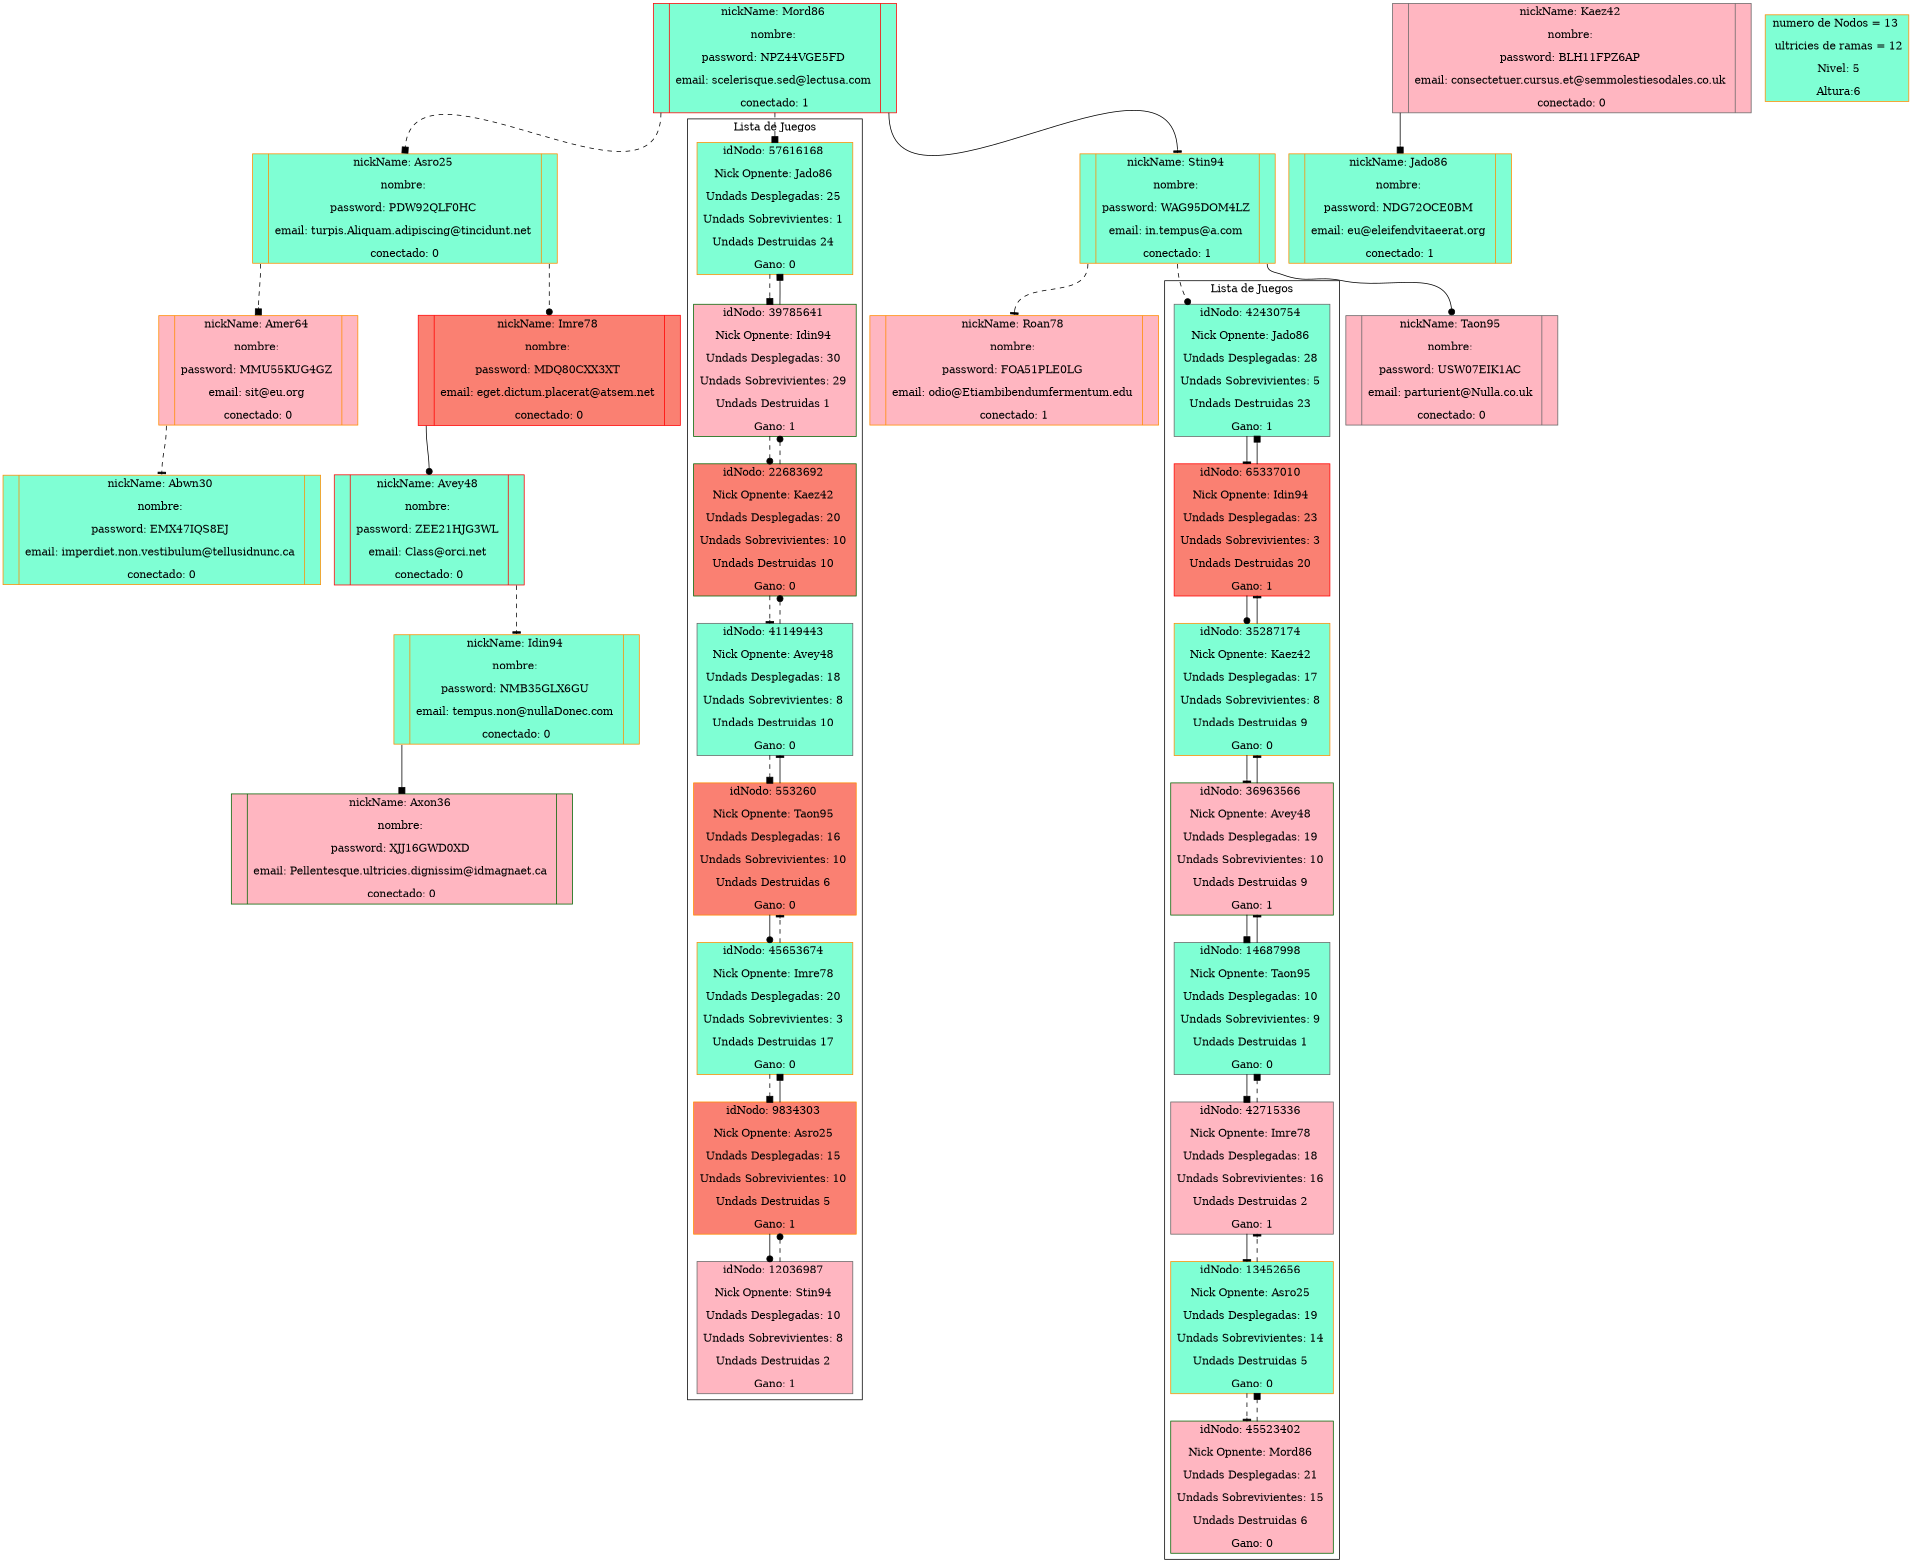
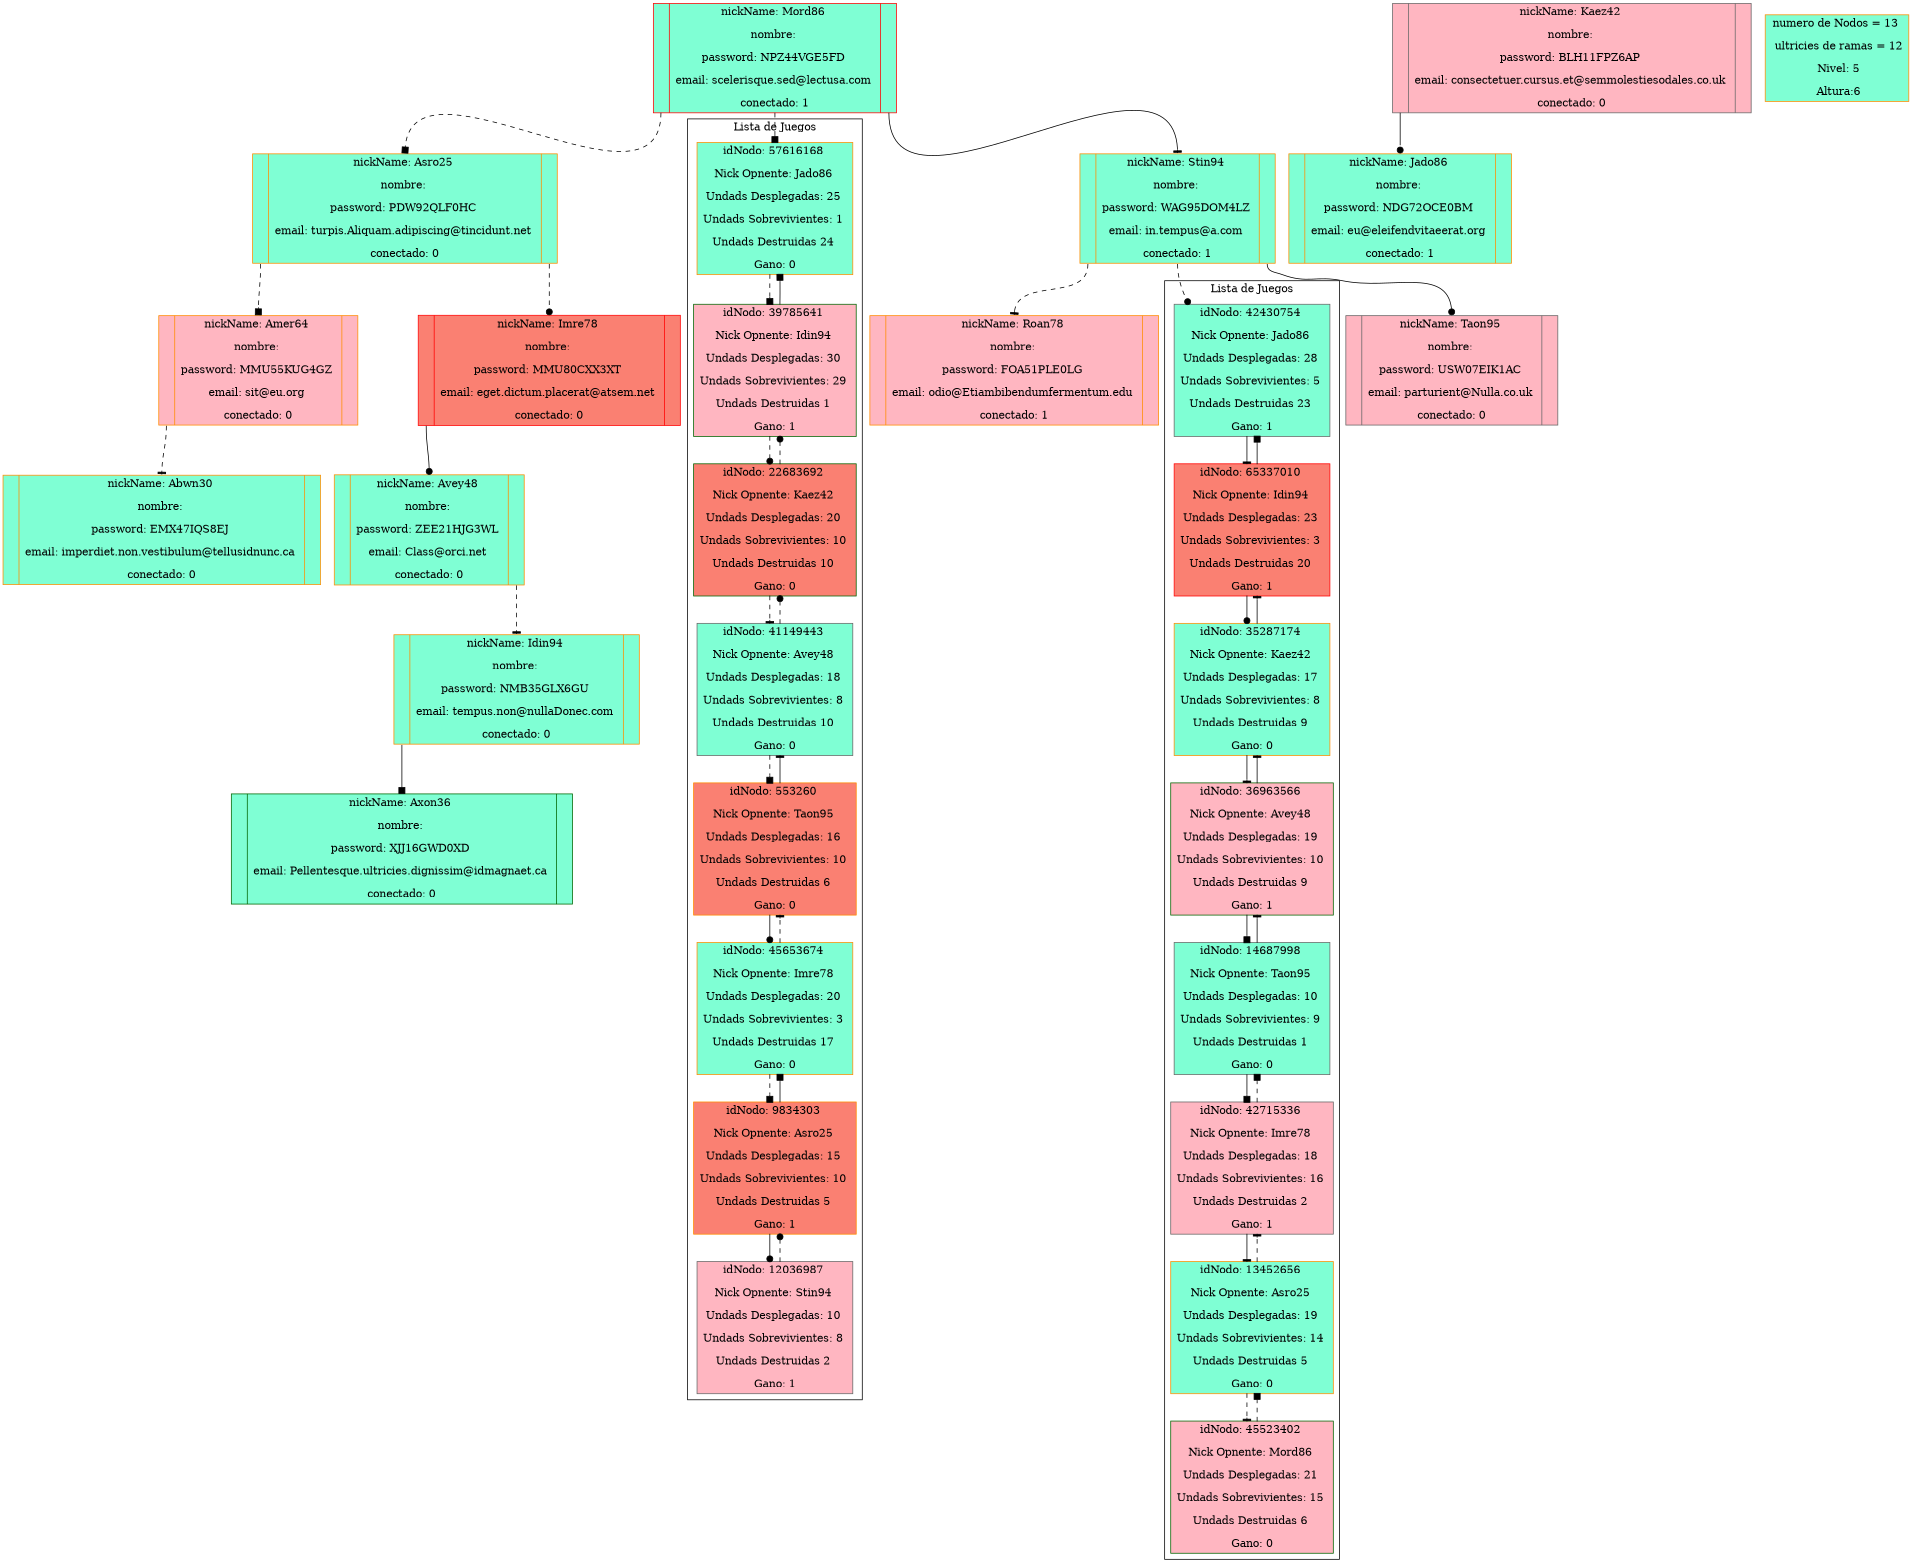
(1400, 129) -> (1400, 129)
(549, 370) -> (549, 370)
(429, 530) -> (429, 530)
(402, 849) -> (402, 849)
